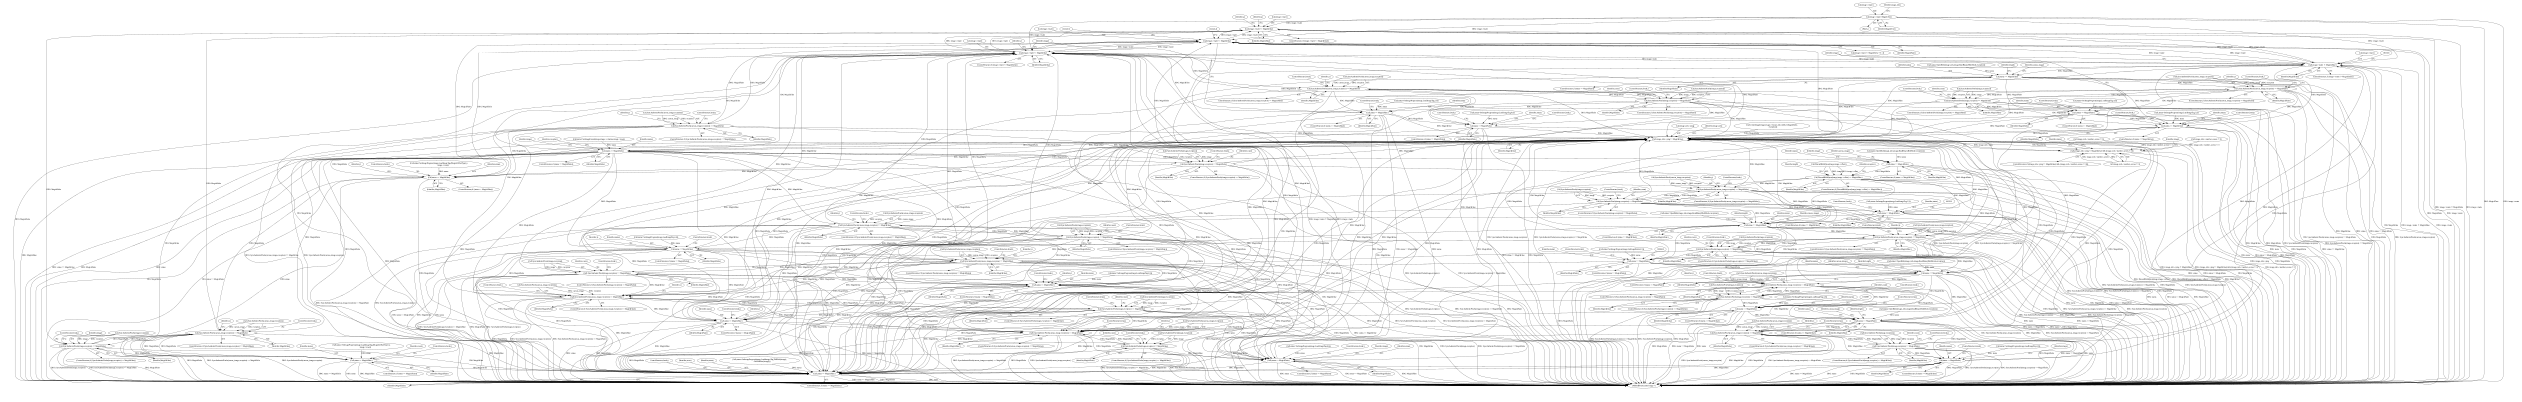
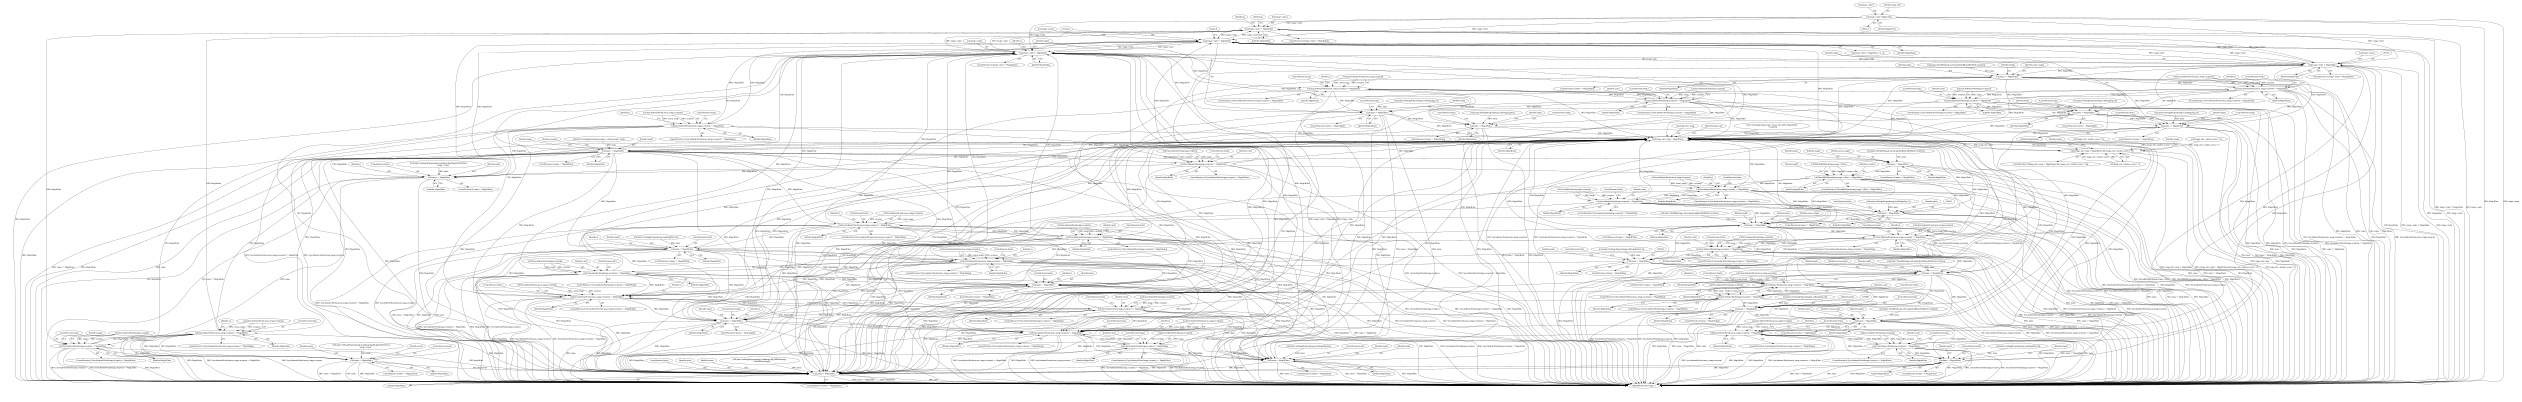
(1884, 22) -> none
(1130, 273) -> none
